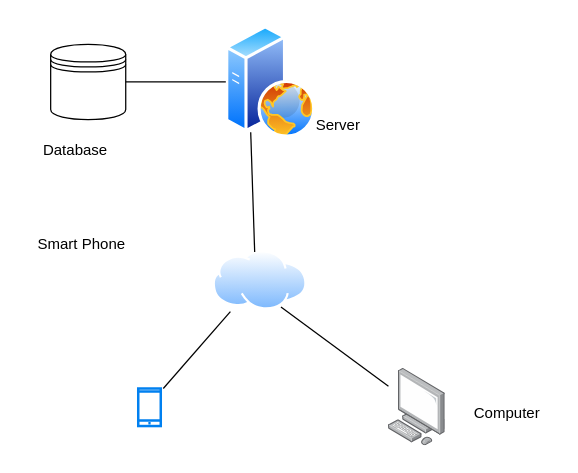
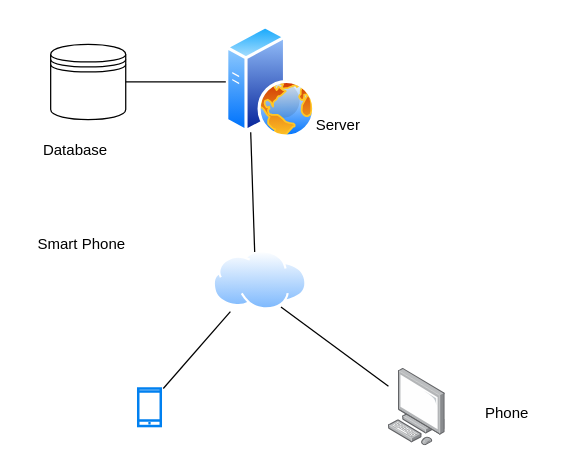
(507, 413) -> (507, 413)
